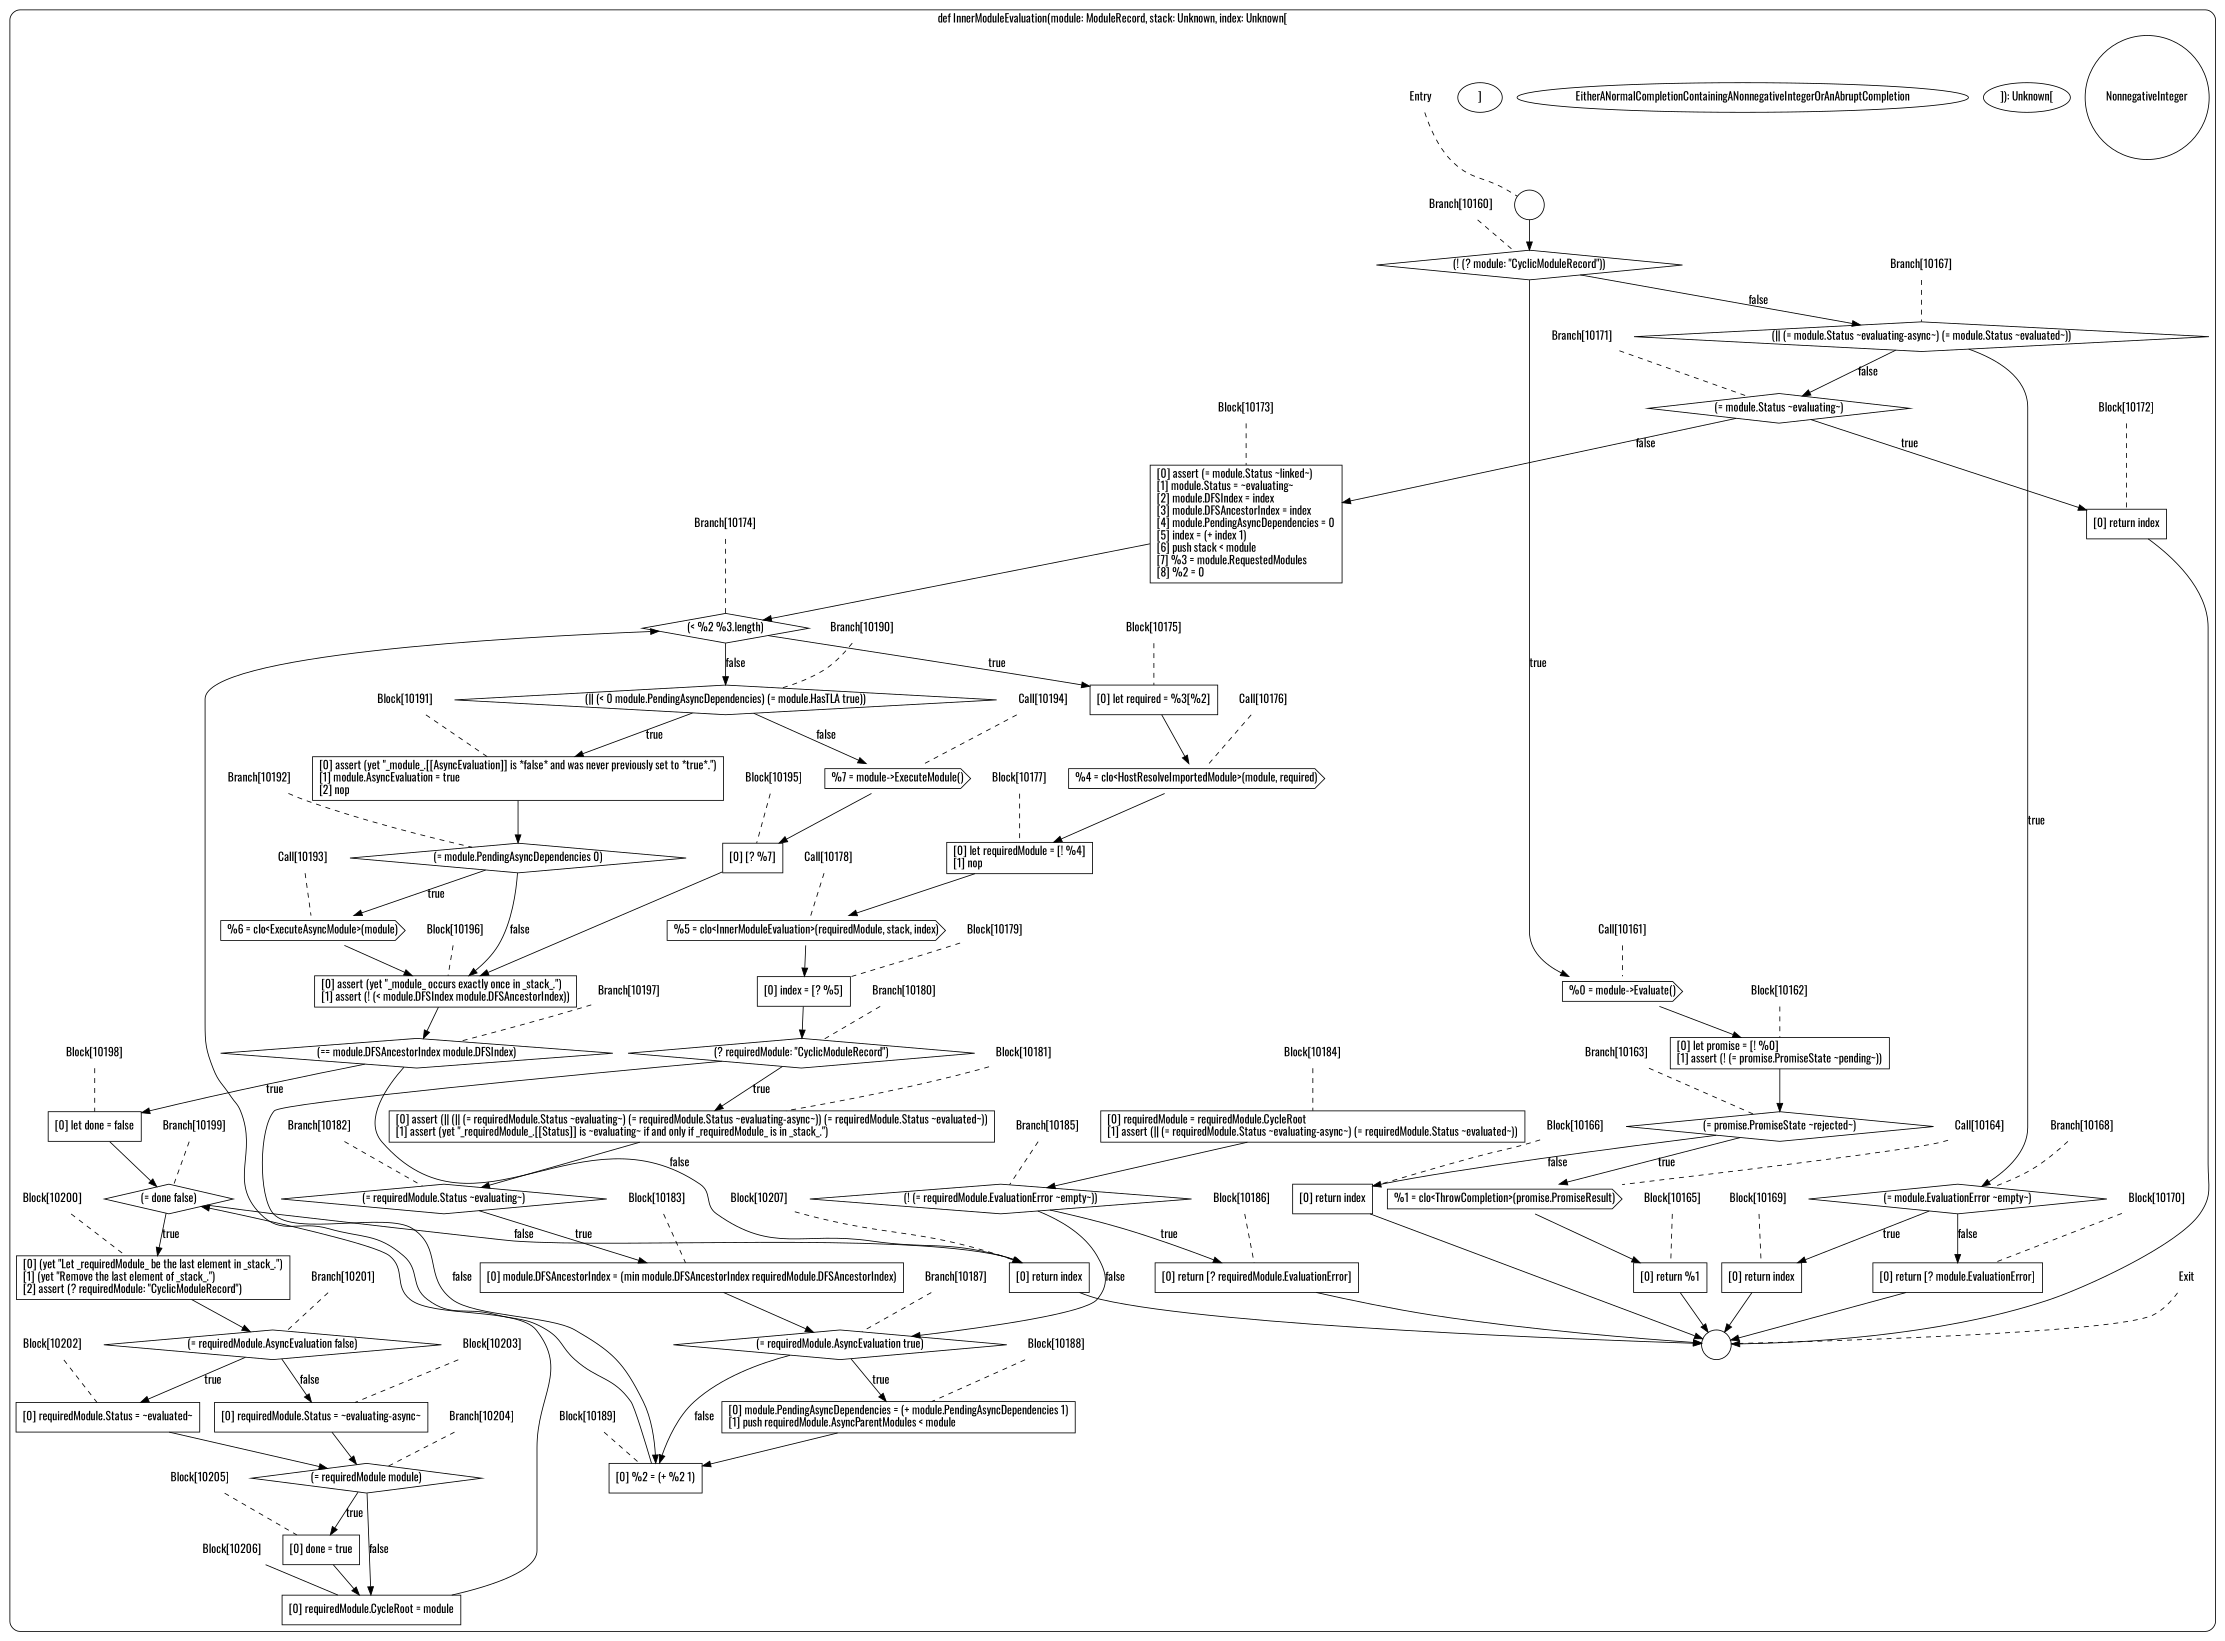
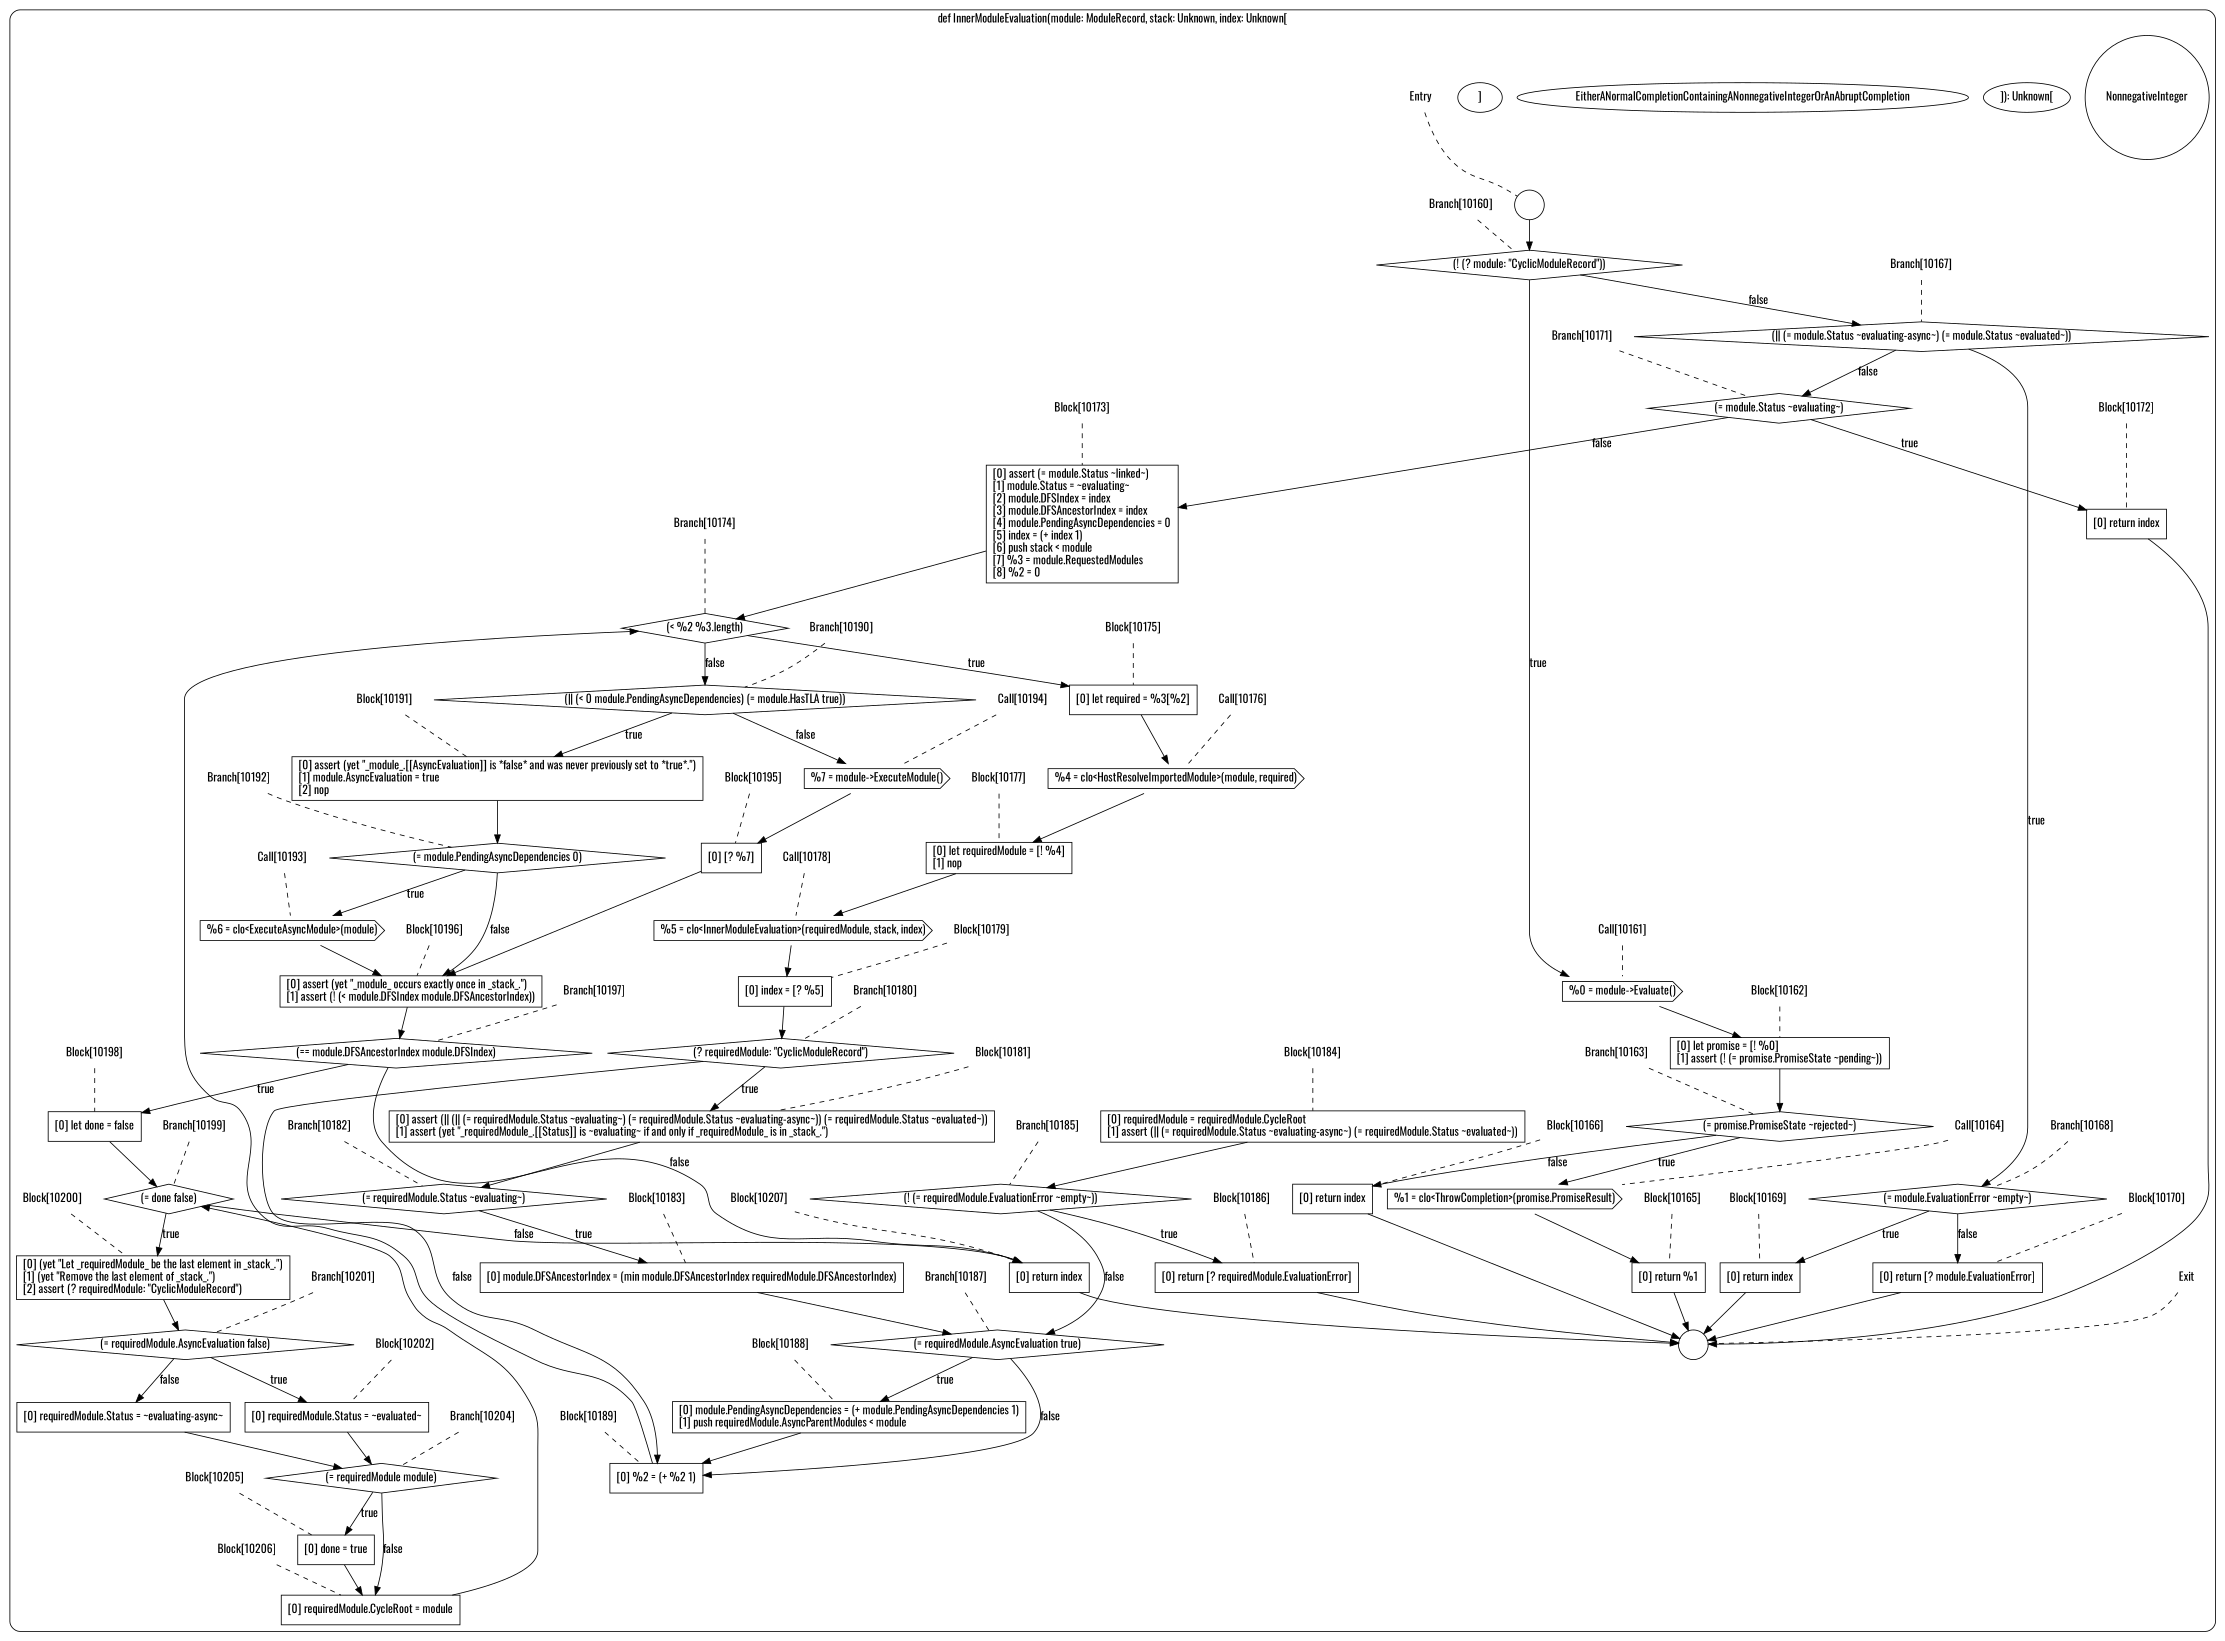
(493, 1345) -> none
(302, 1580) -> (309, 1580)
